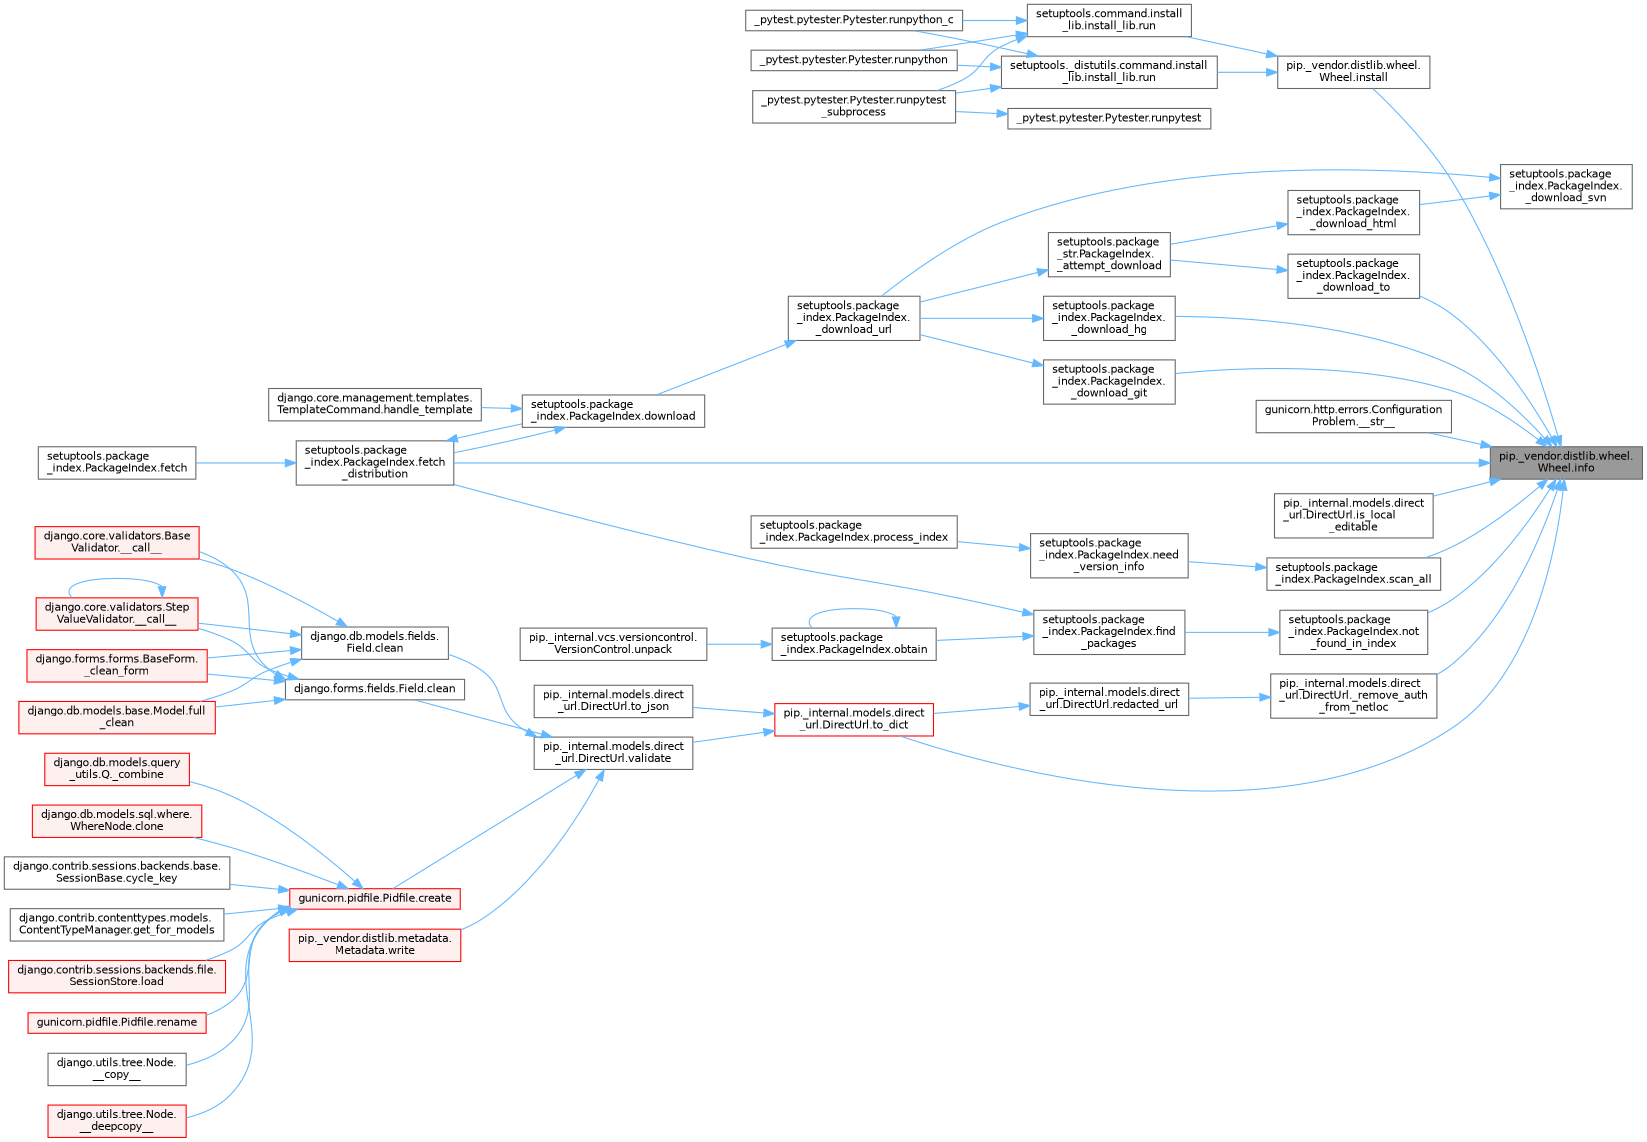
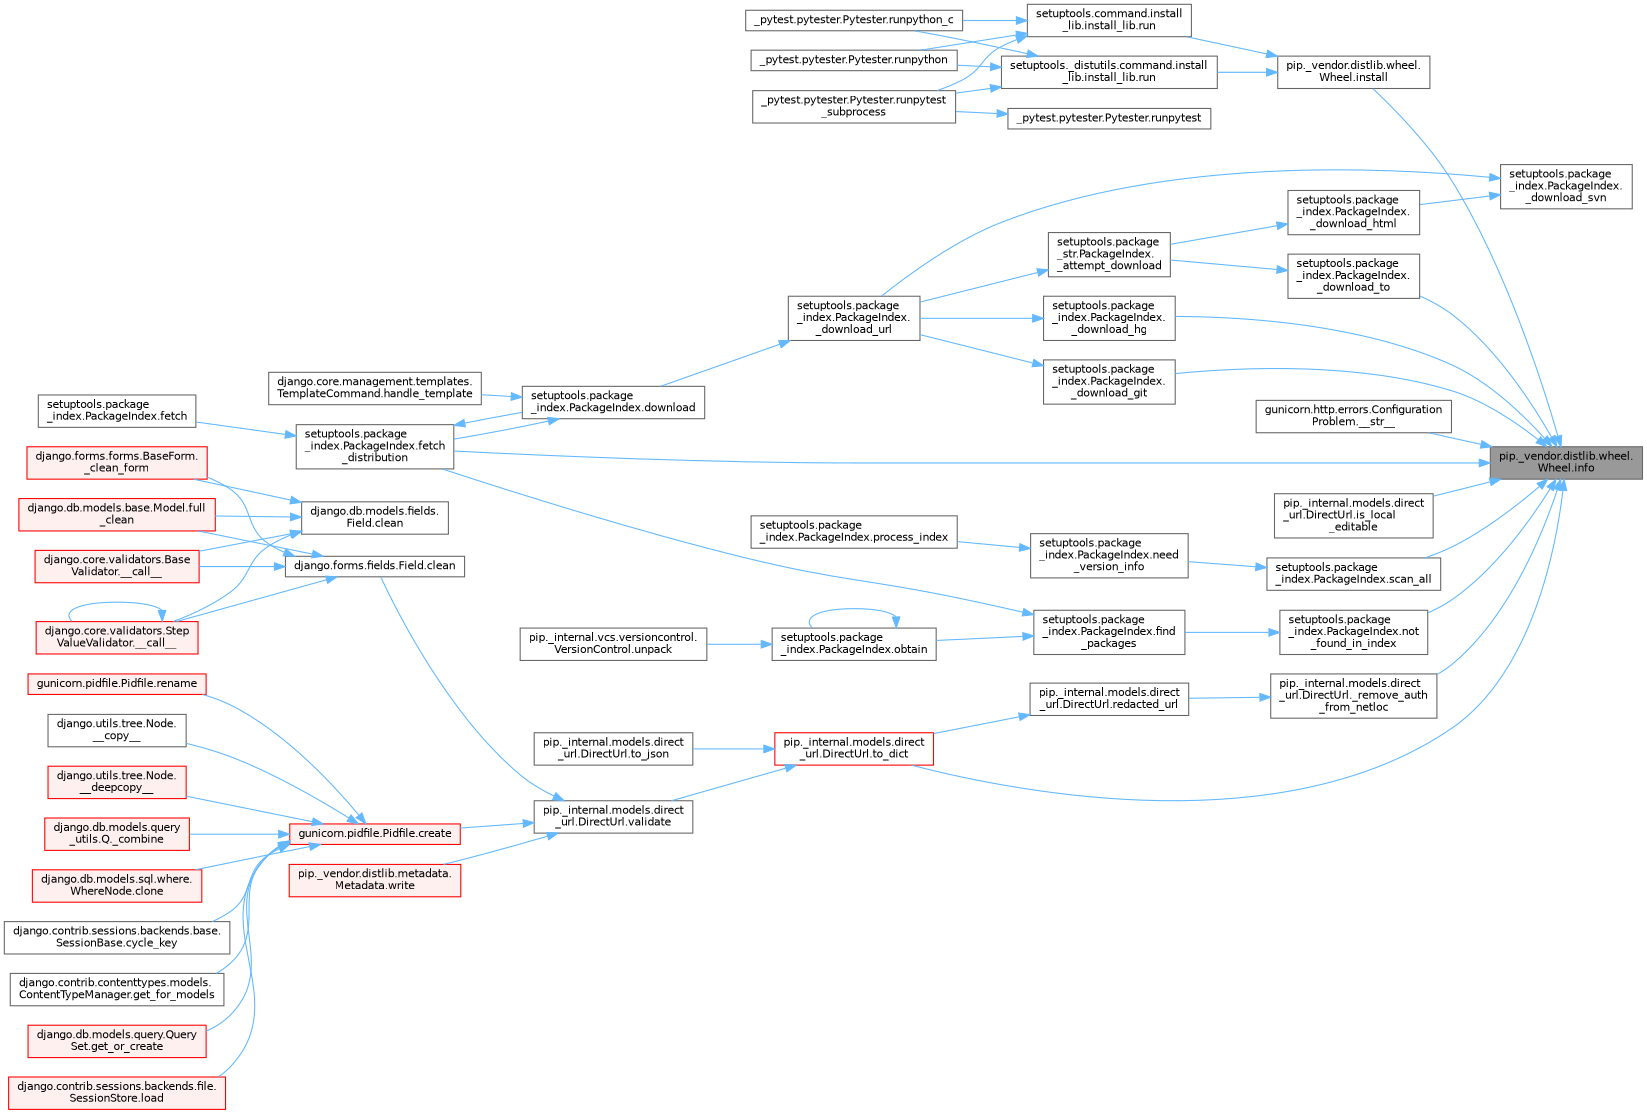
(495, 686) -> none
none -> (117, 1041)
